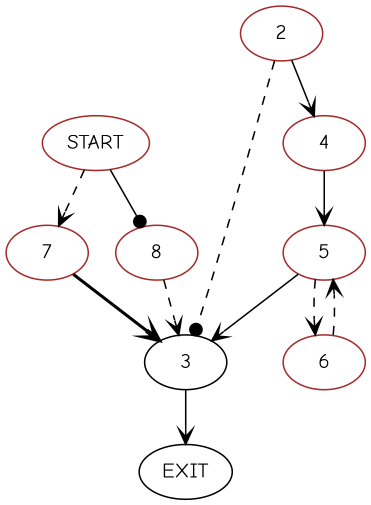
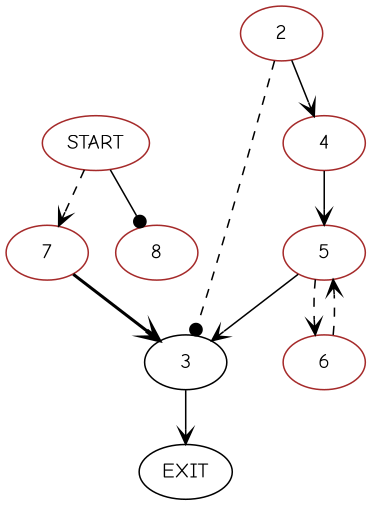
(169, 300) -> none
